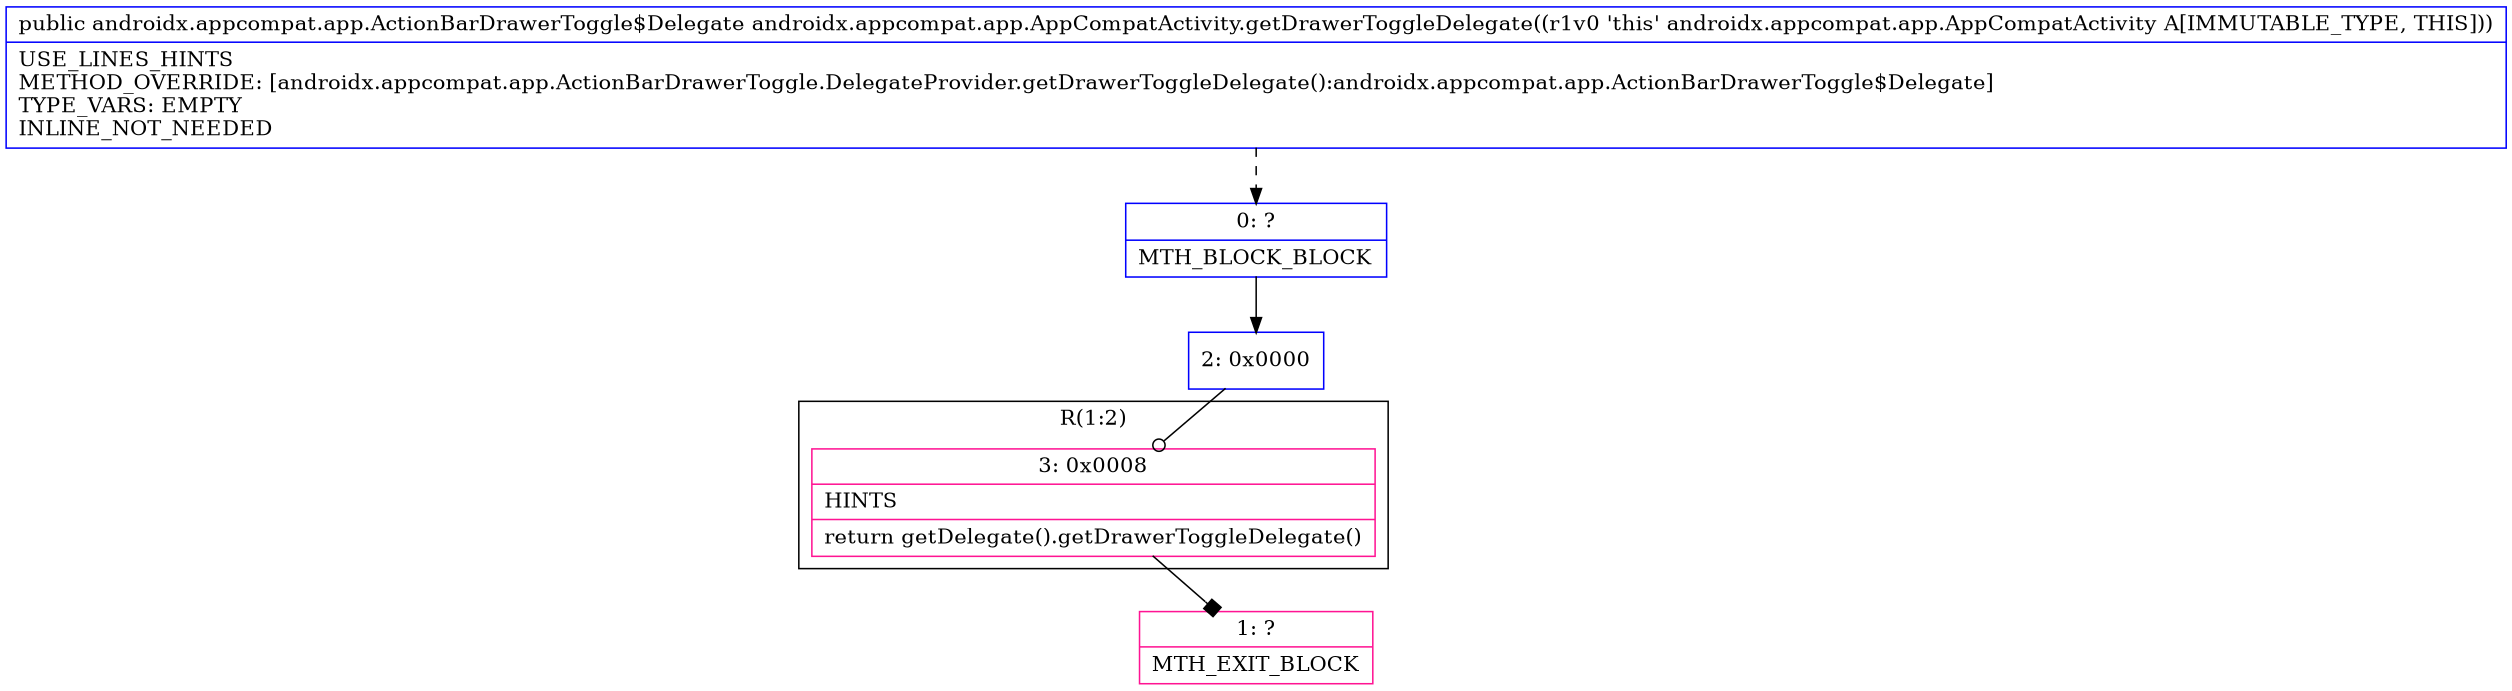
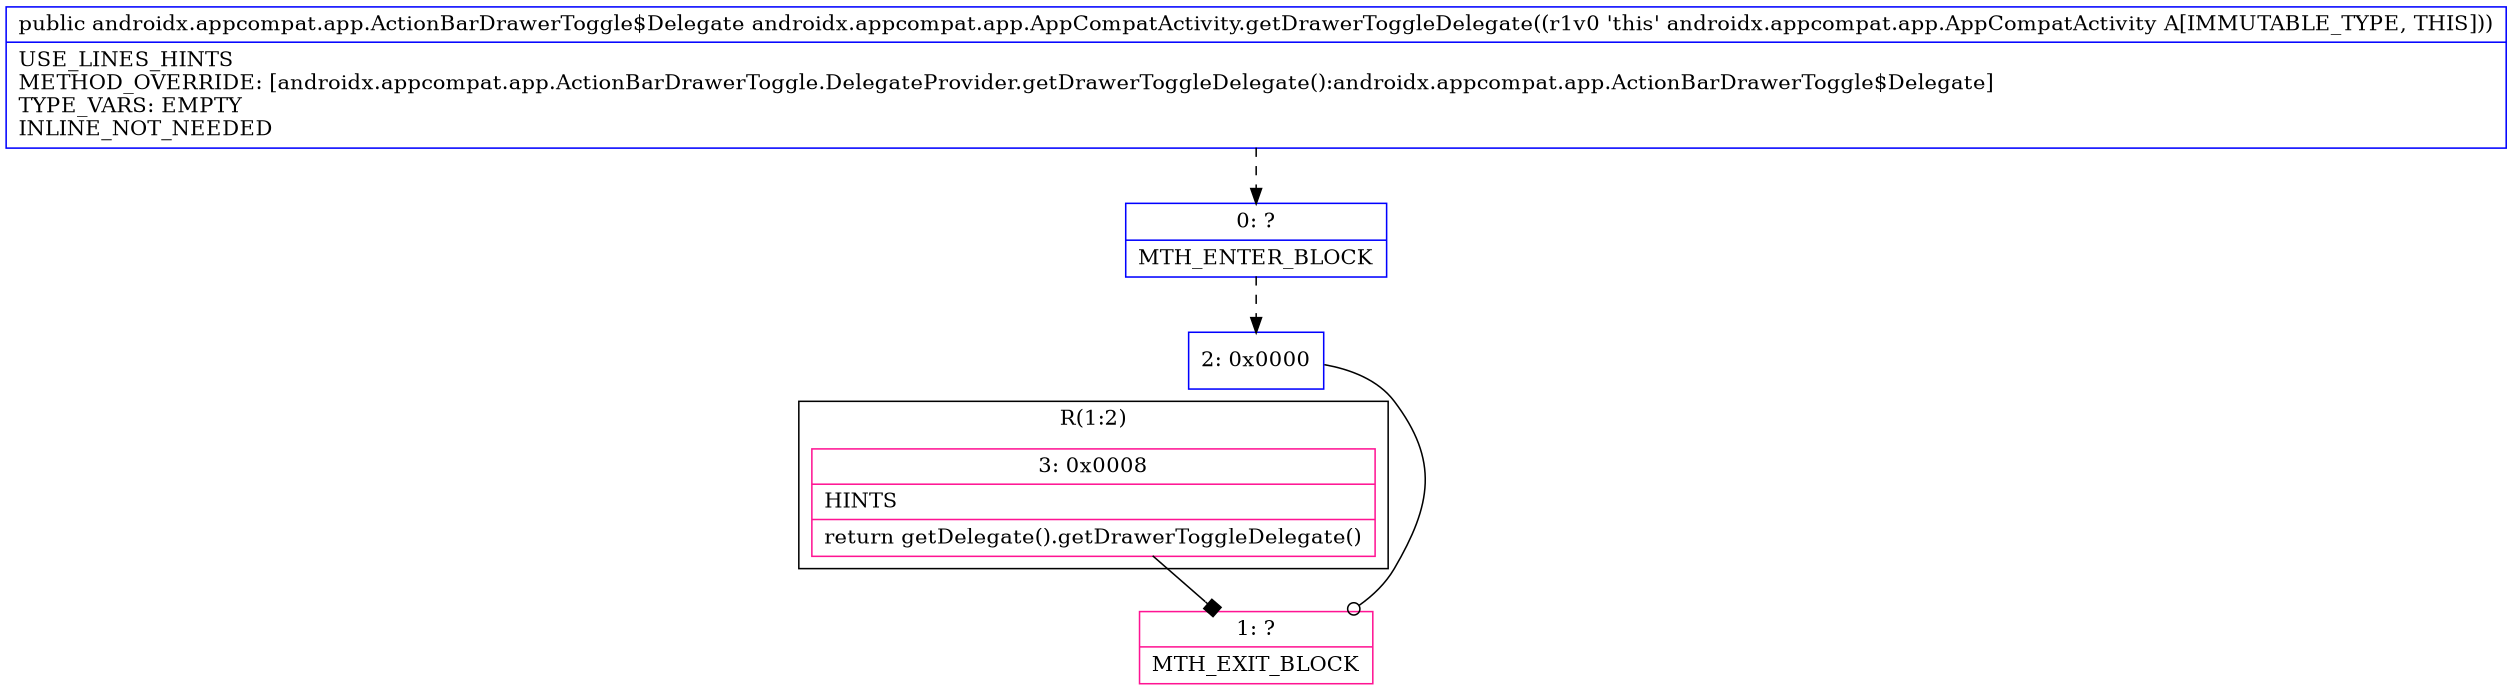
(1255, 258) -> (1256, 258)
(1256, 297) -> (1256, 297)
(1195, 415) -> (1424, 470)
